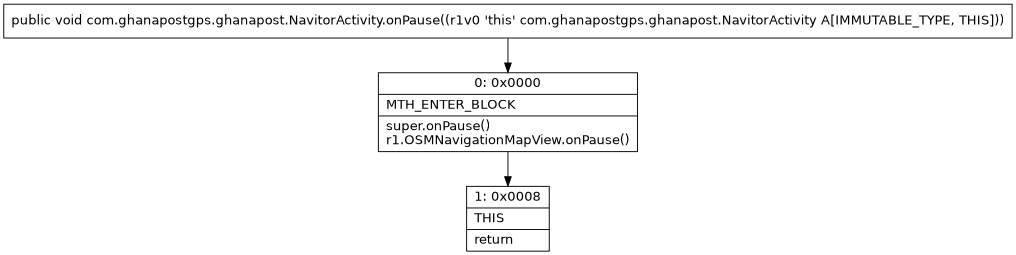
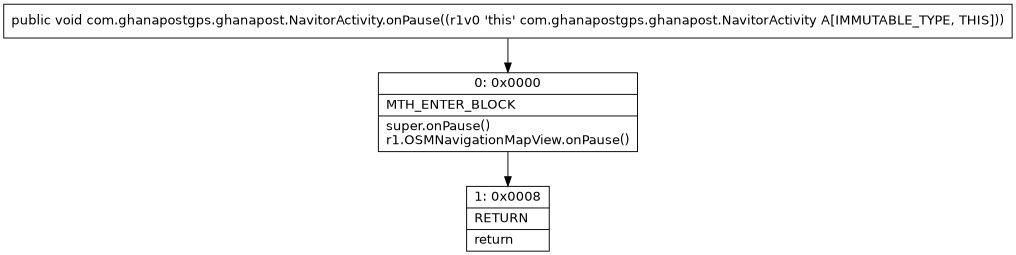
(490, 218) -> (501, 218)
